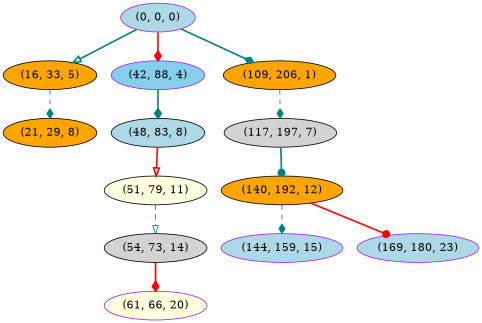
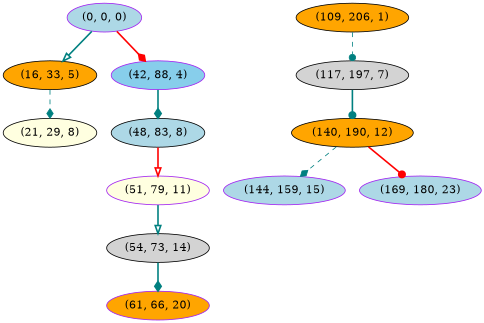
(213, 44) -> none
(280, 99) -> (352, 43)
(50, 133) -> (50, 133)
(156, 190) -> (158, 190)
(282, 190) -> (352, 133)
(156, 215) -> (158, 215)
(156, 272) -> (158, 272)
(156, 306) -> (158, 306)
